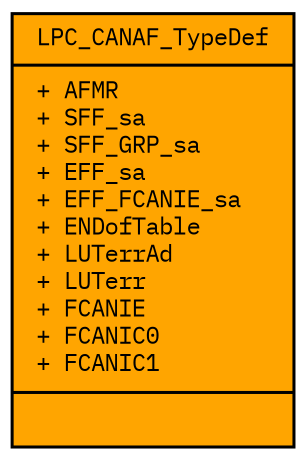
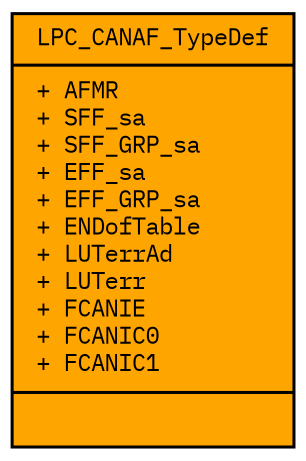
(139, 200) -> (120, 200)
